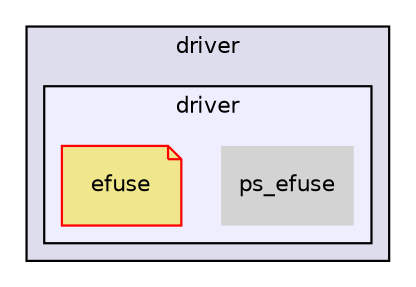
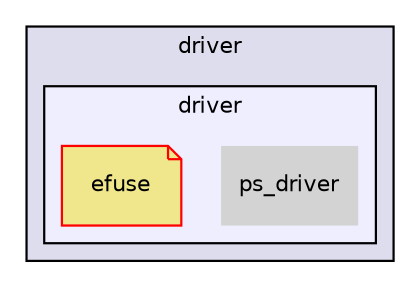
(287, 186) -> (290, 186)
